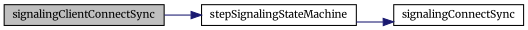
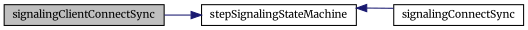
(370, 22) -> (380, 8)
